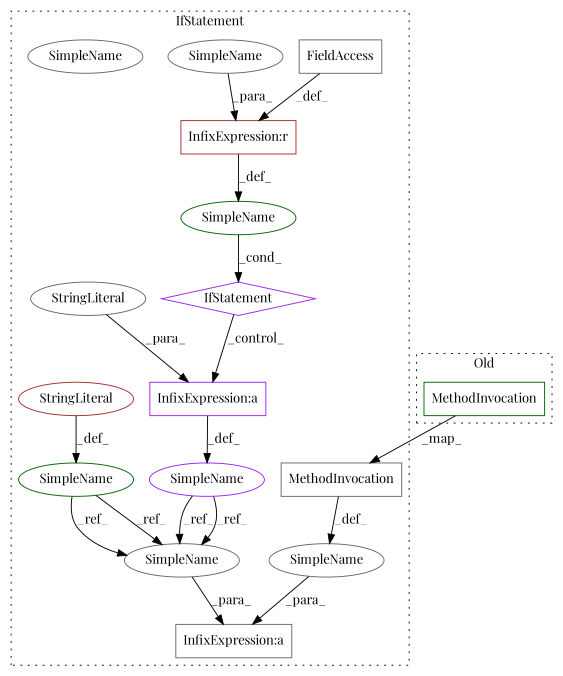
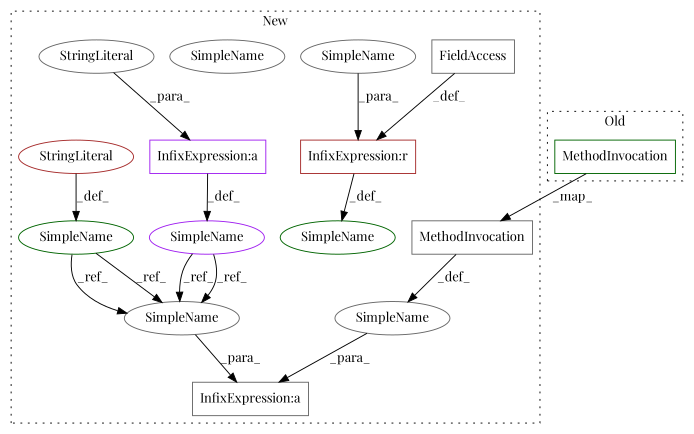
(210, 22) -> (276, 22)
(238, 299) -> none
